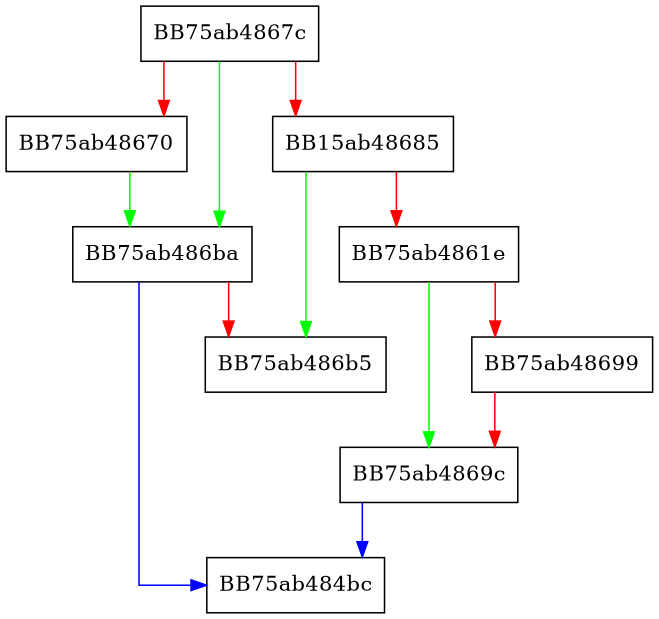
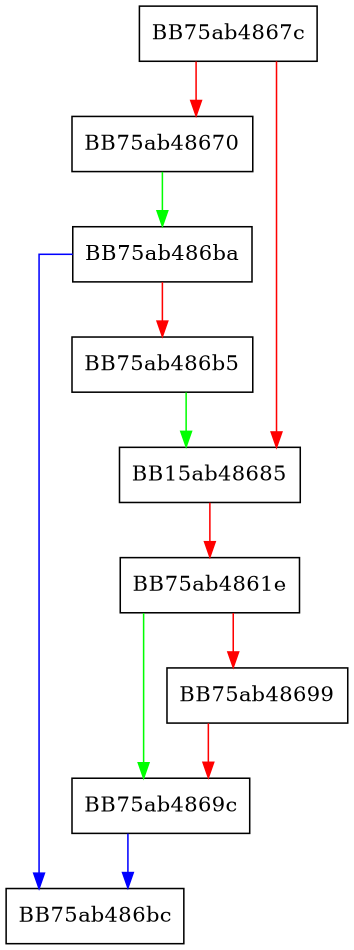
(219, 136) -> none
(306, 247) -> (186, 412)
(296, 585) -> (95, 916)
